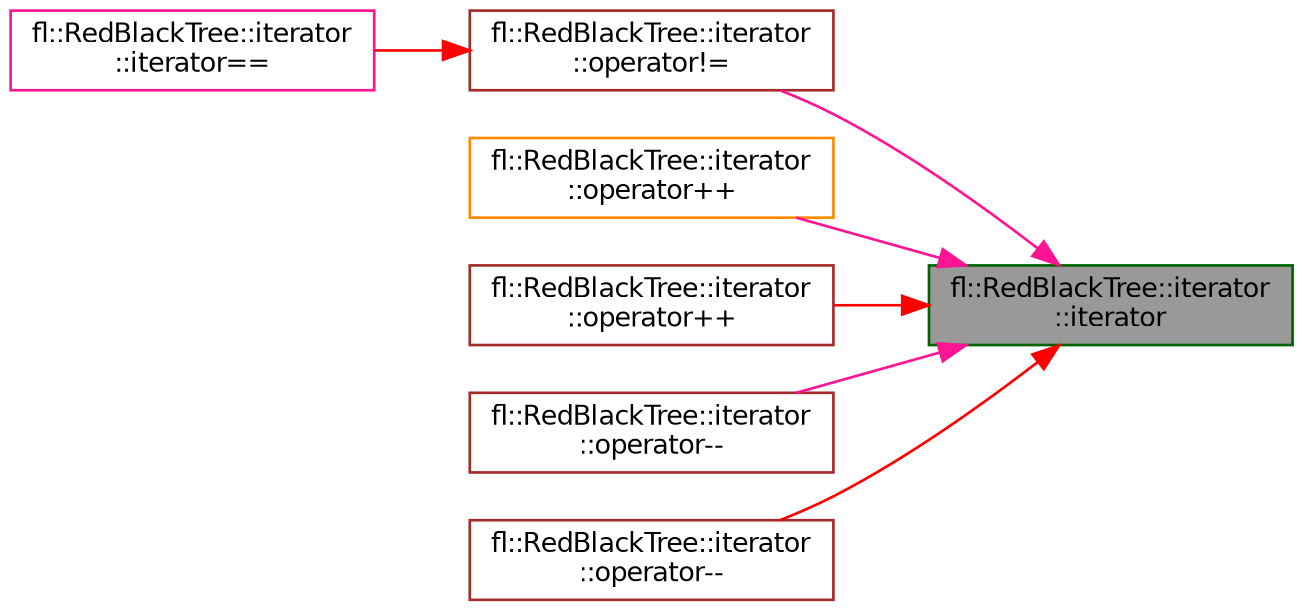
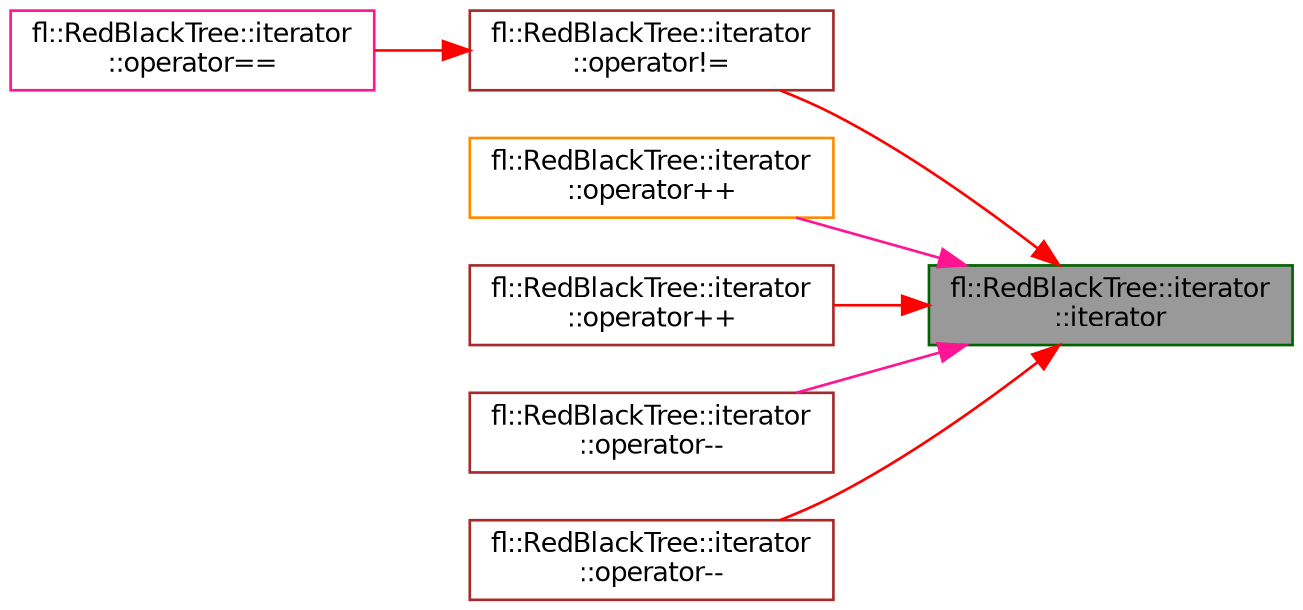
(192, 50) -> (192, 50)
(914, 161) -> (914, 161)
